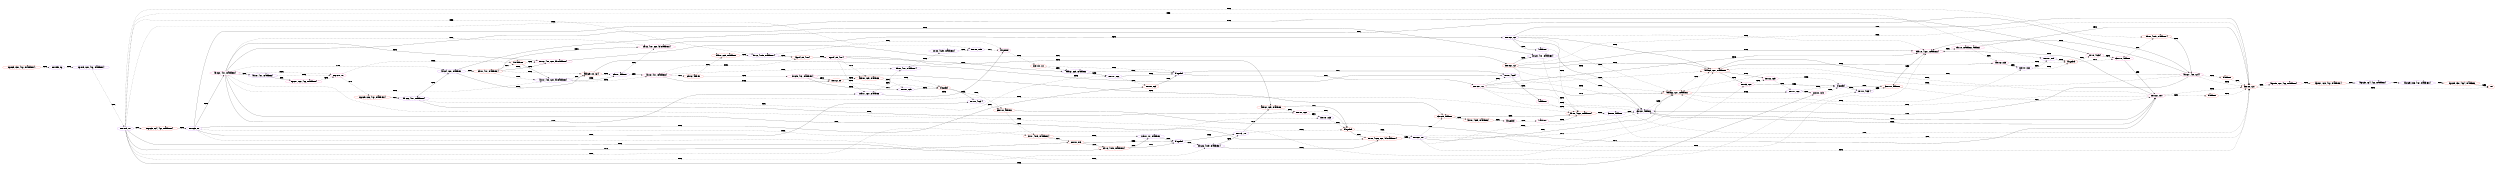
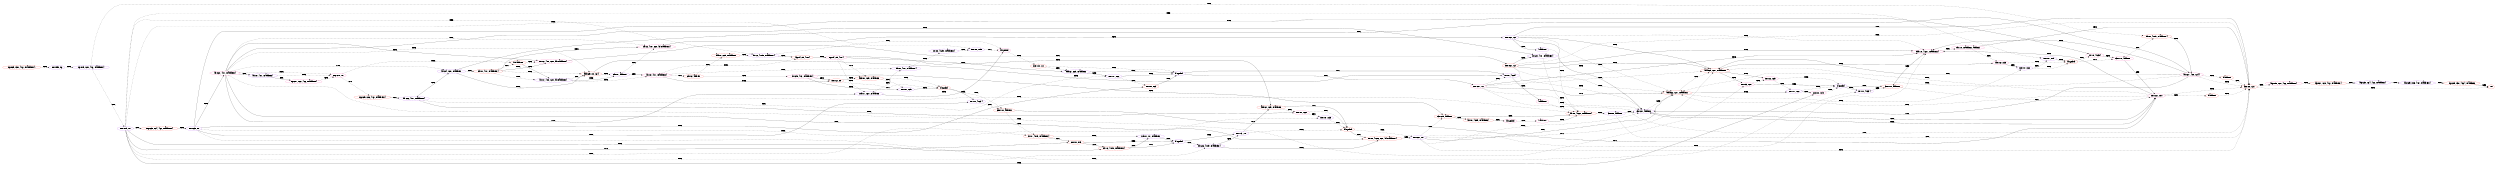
(1083, 9) -> (1097, 4)
(381, 91) -> (408, 49)
